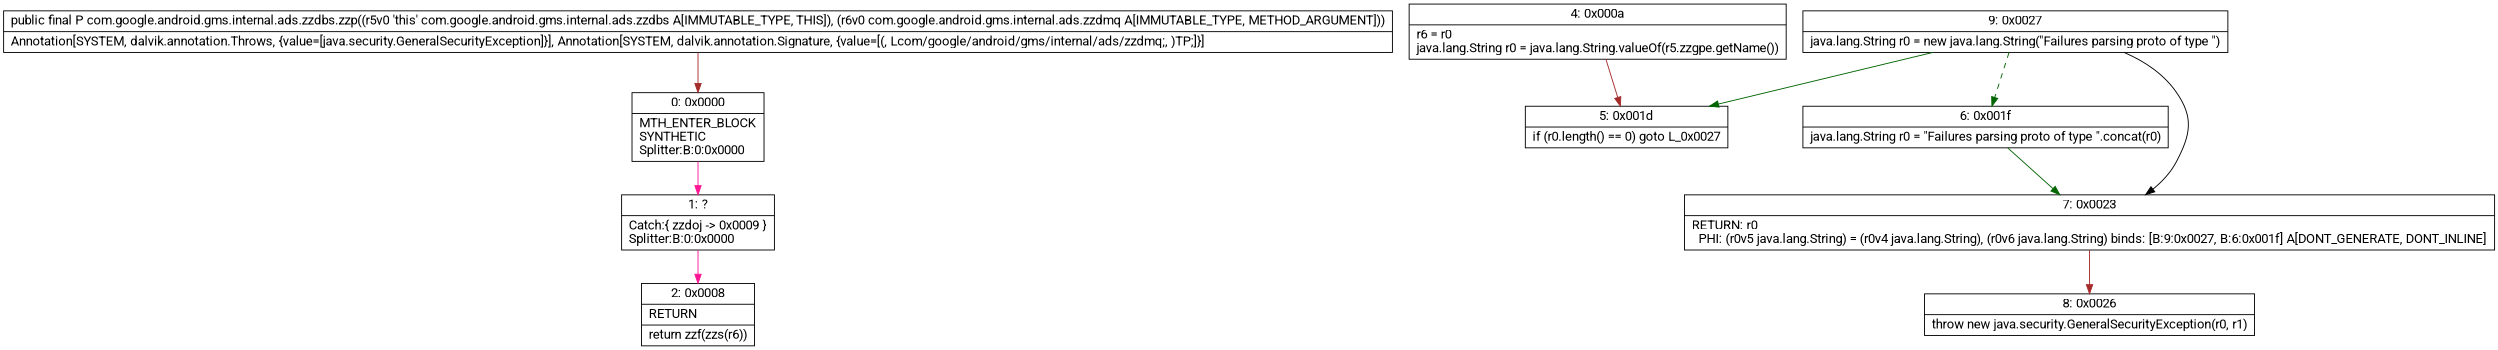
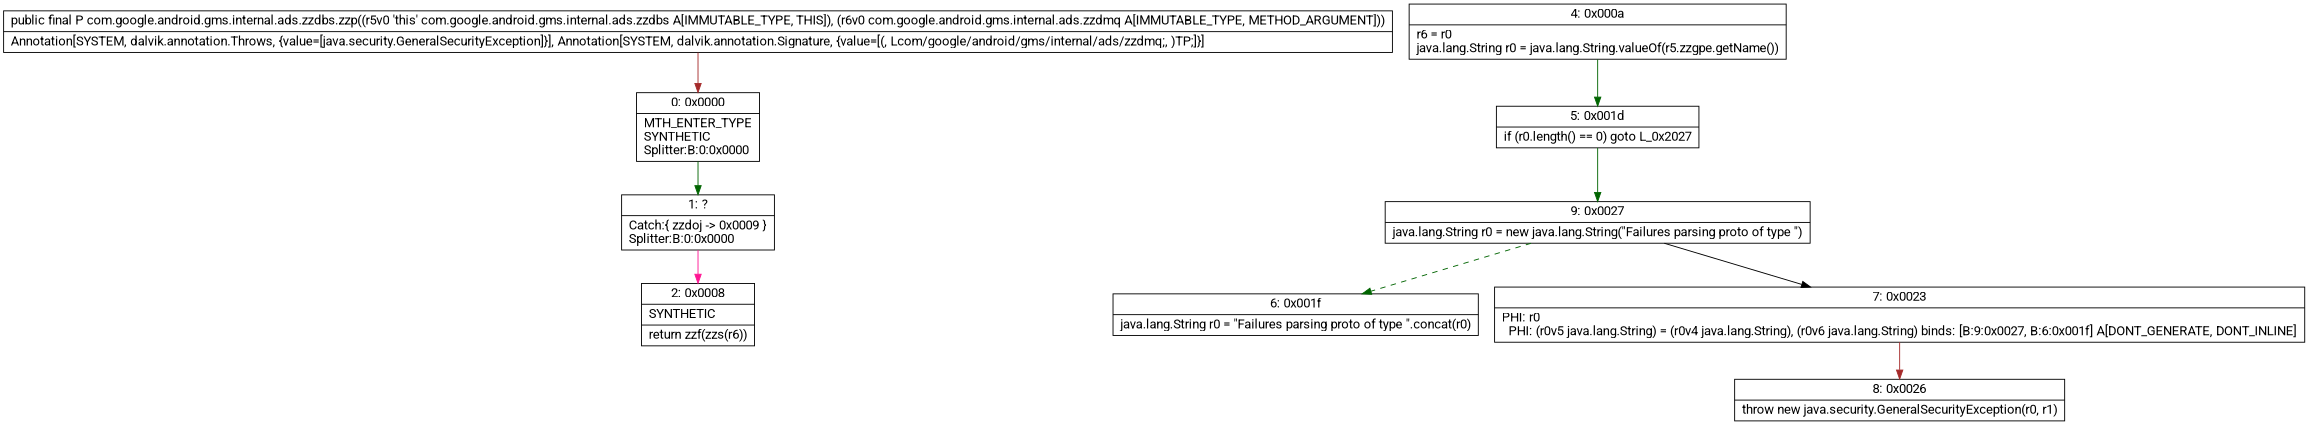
(1612, 78) -> (1598, 78)
(1826, 78) -> (1598, 170)
(698, 123) -> (698, 123)
(1627, 137) -> (1598, 137)
(2030, 168) -> none
(698, 174) -> (698, 174)
(1727, 226) -> (1523, 318)
(673, 314) -> (682, 314)
